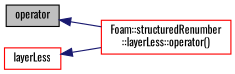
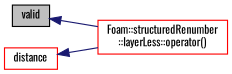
(33, 16) -> (31, 16)
(33, 59) -> (31, 59)
